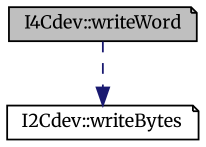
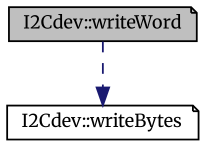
(103, 24) -> (103, 24)
